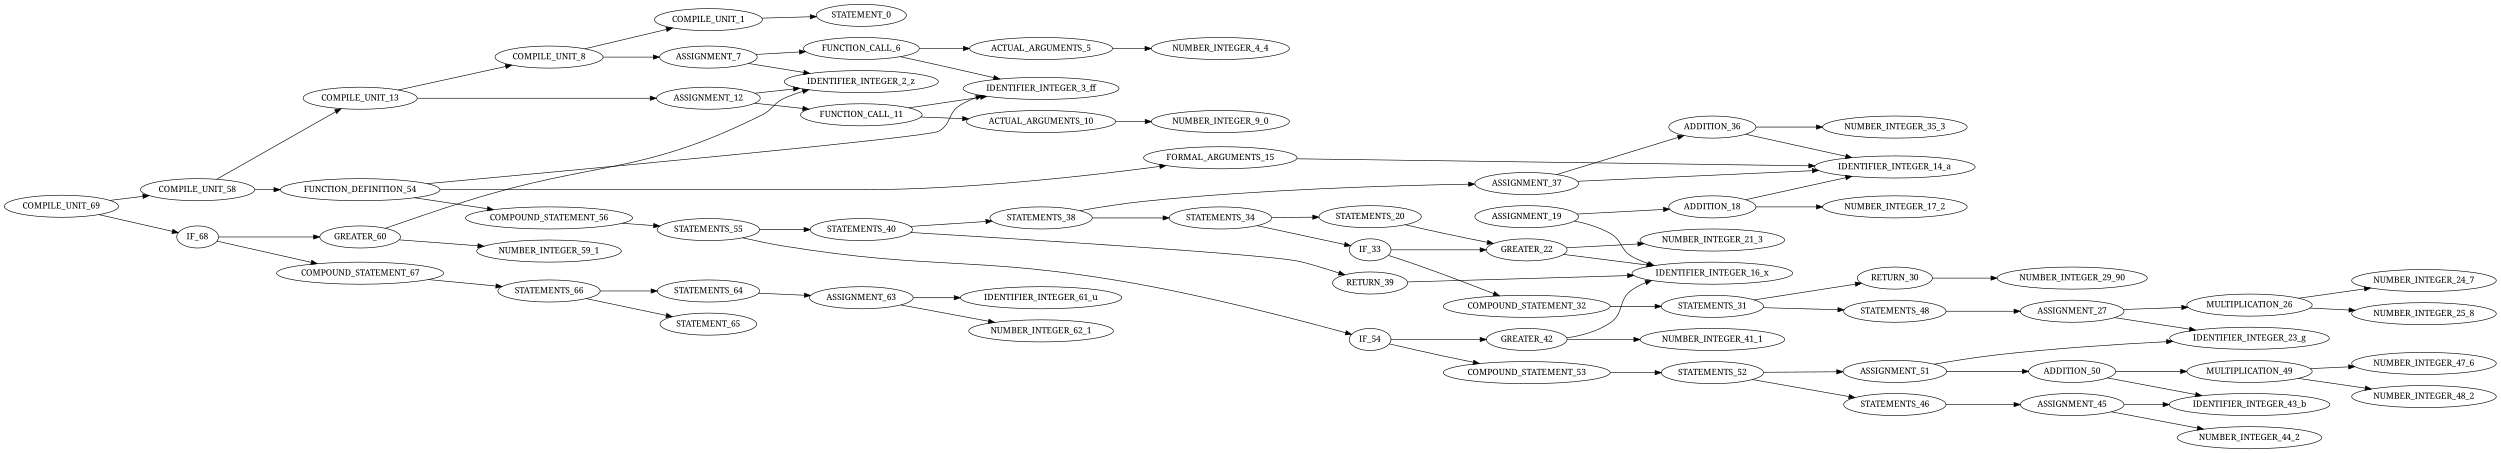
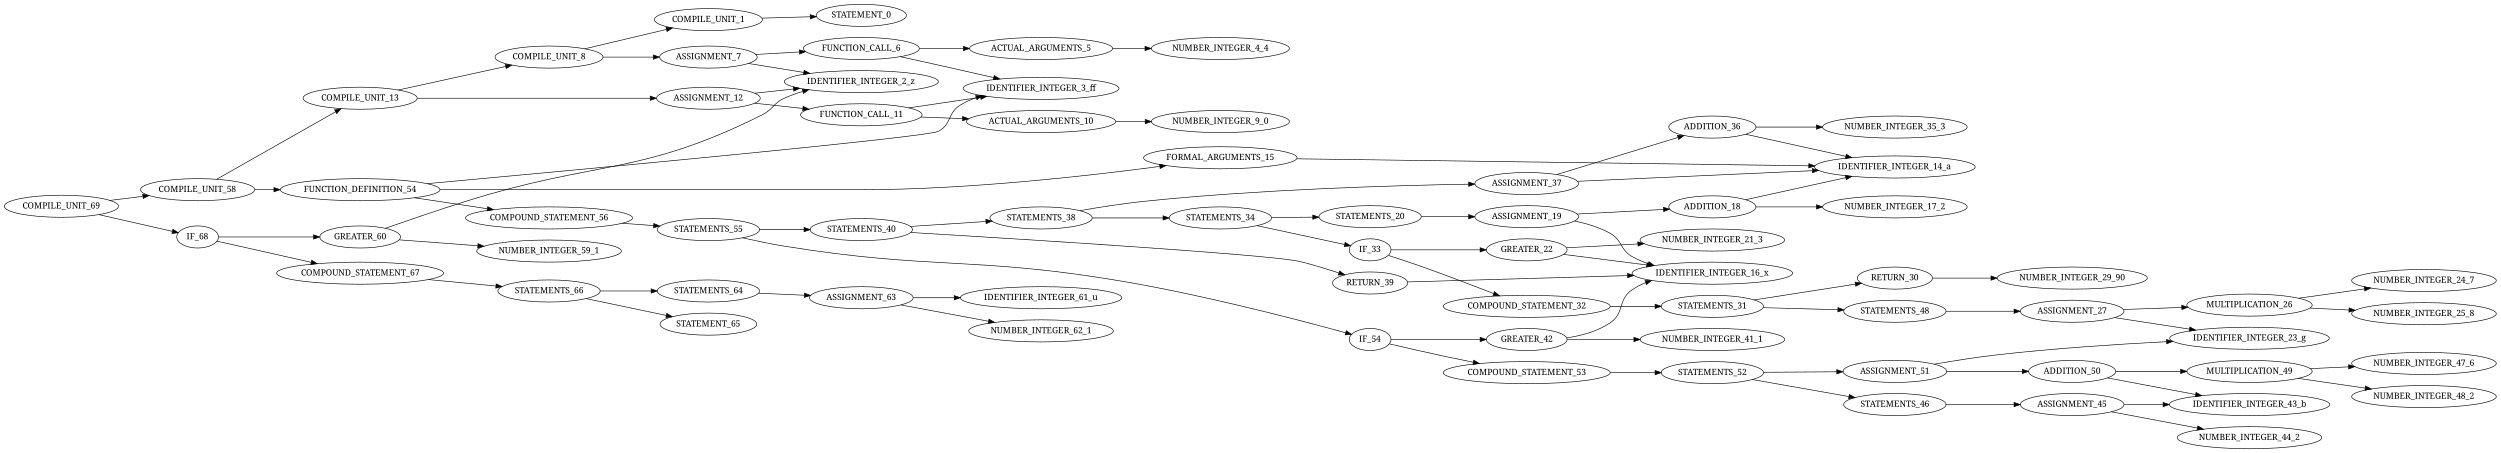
(1446, 234) -> (1445, 217)
